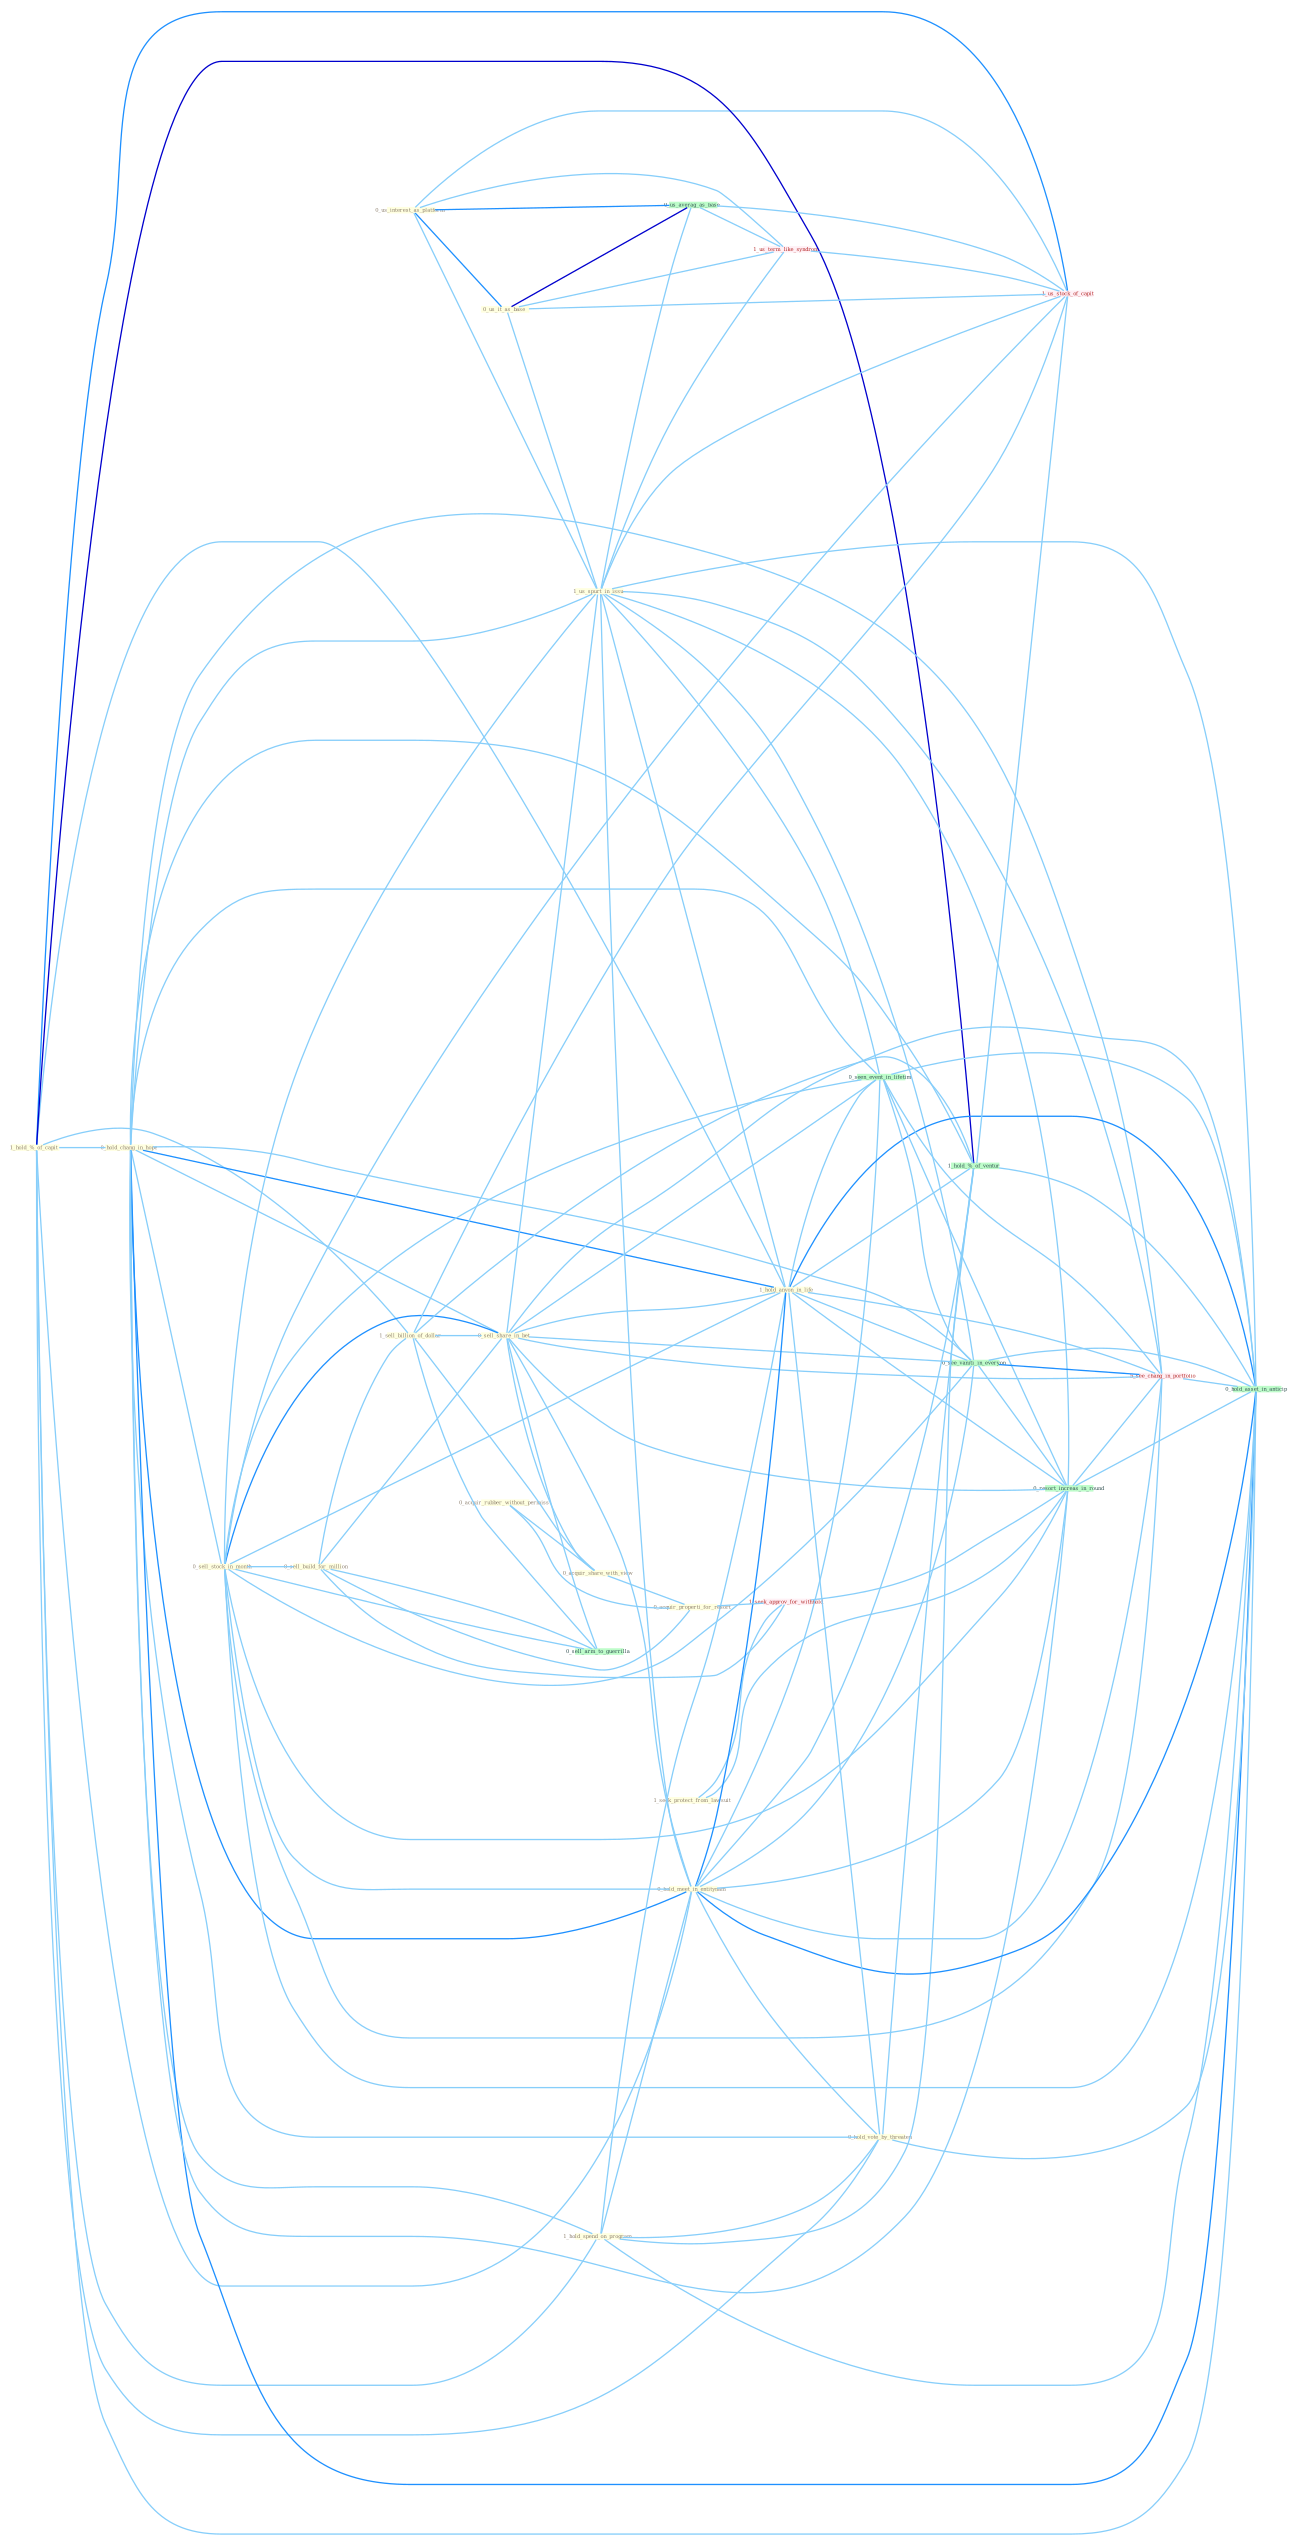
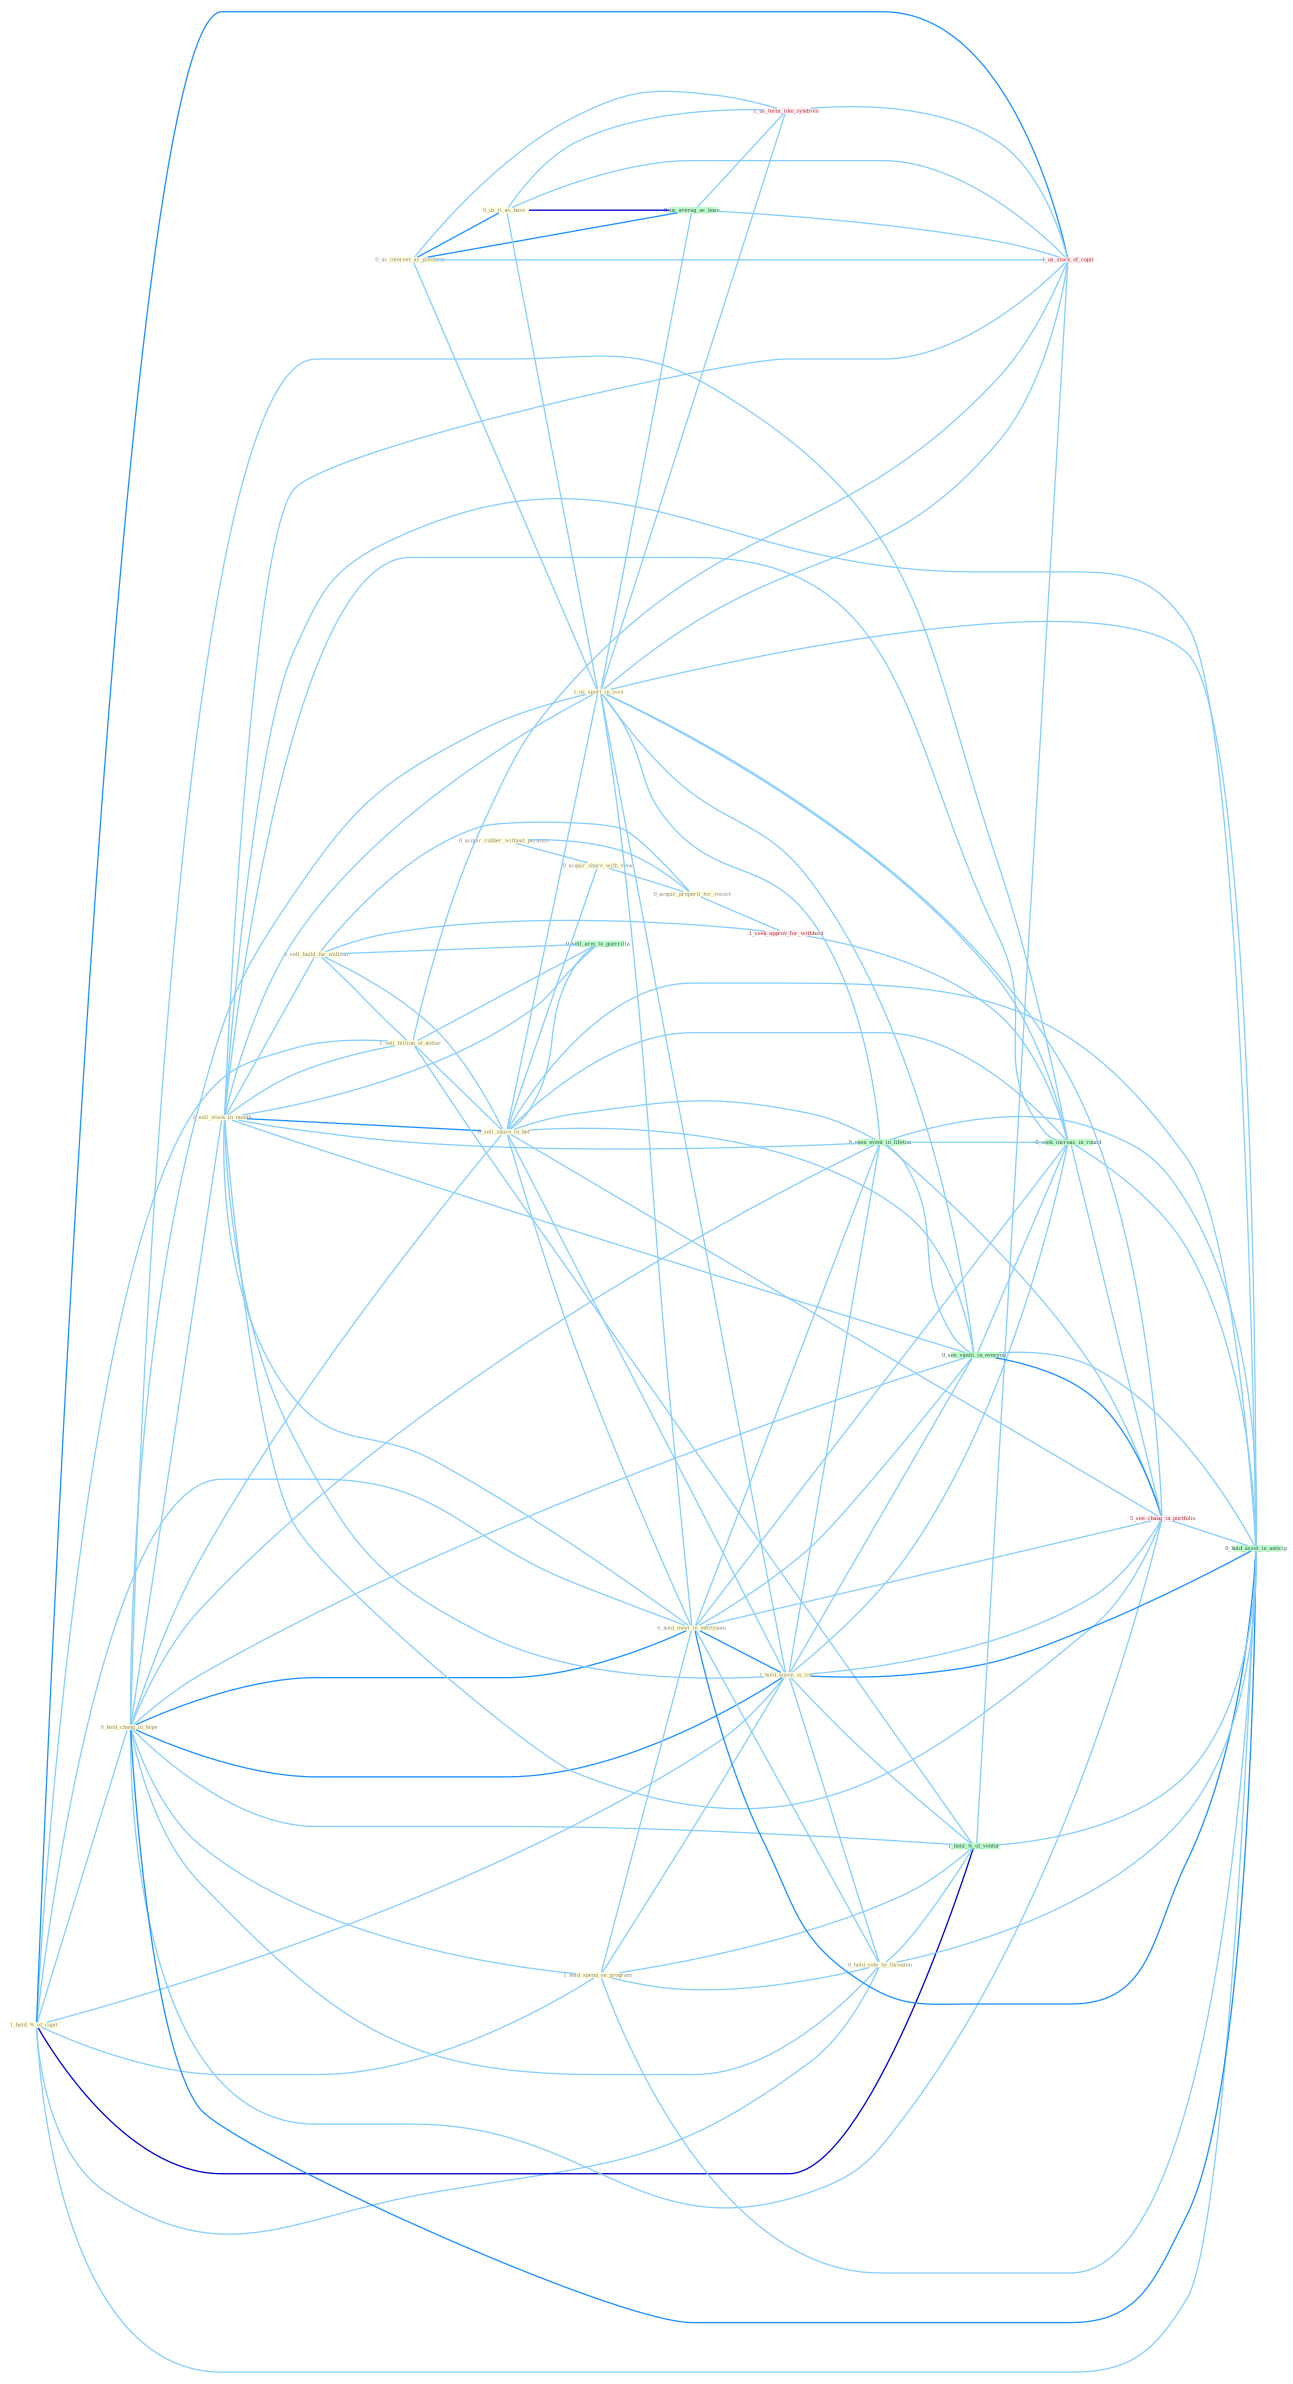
(504, 1455) -> (307, 1069)
(1069, 1488) -> (1069, 1142)
(892, 1552) -> none
(693, 1800) -> none
